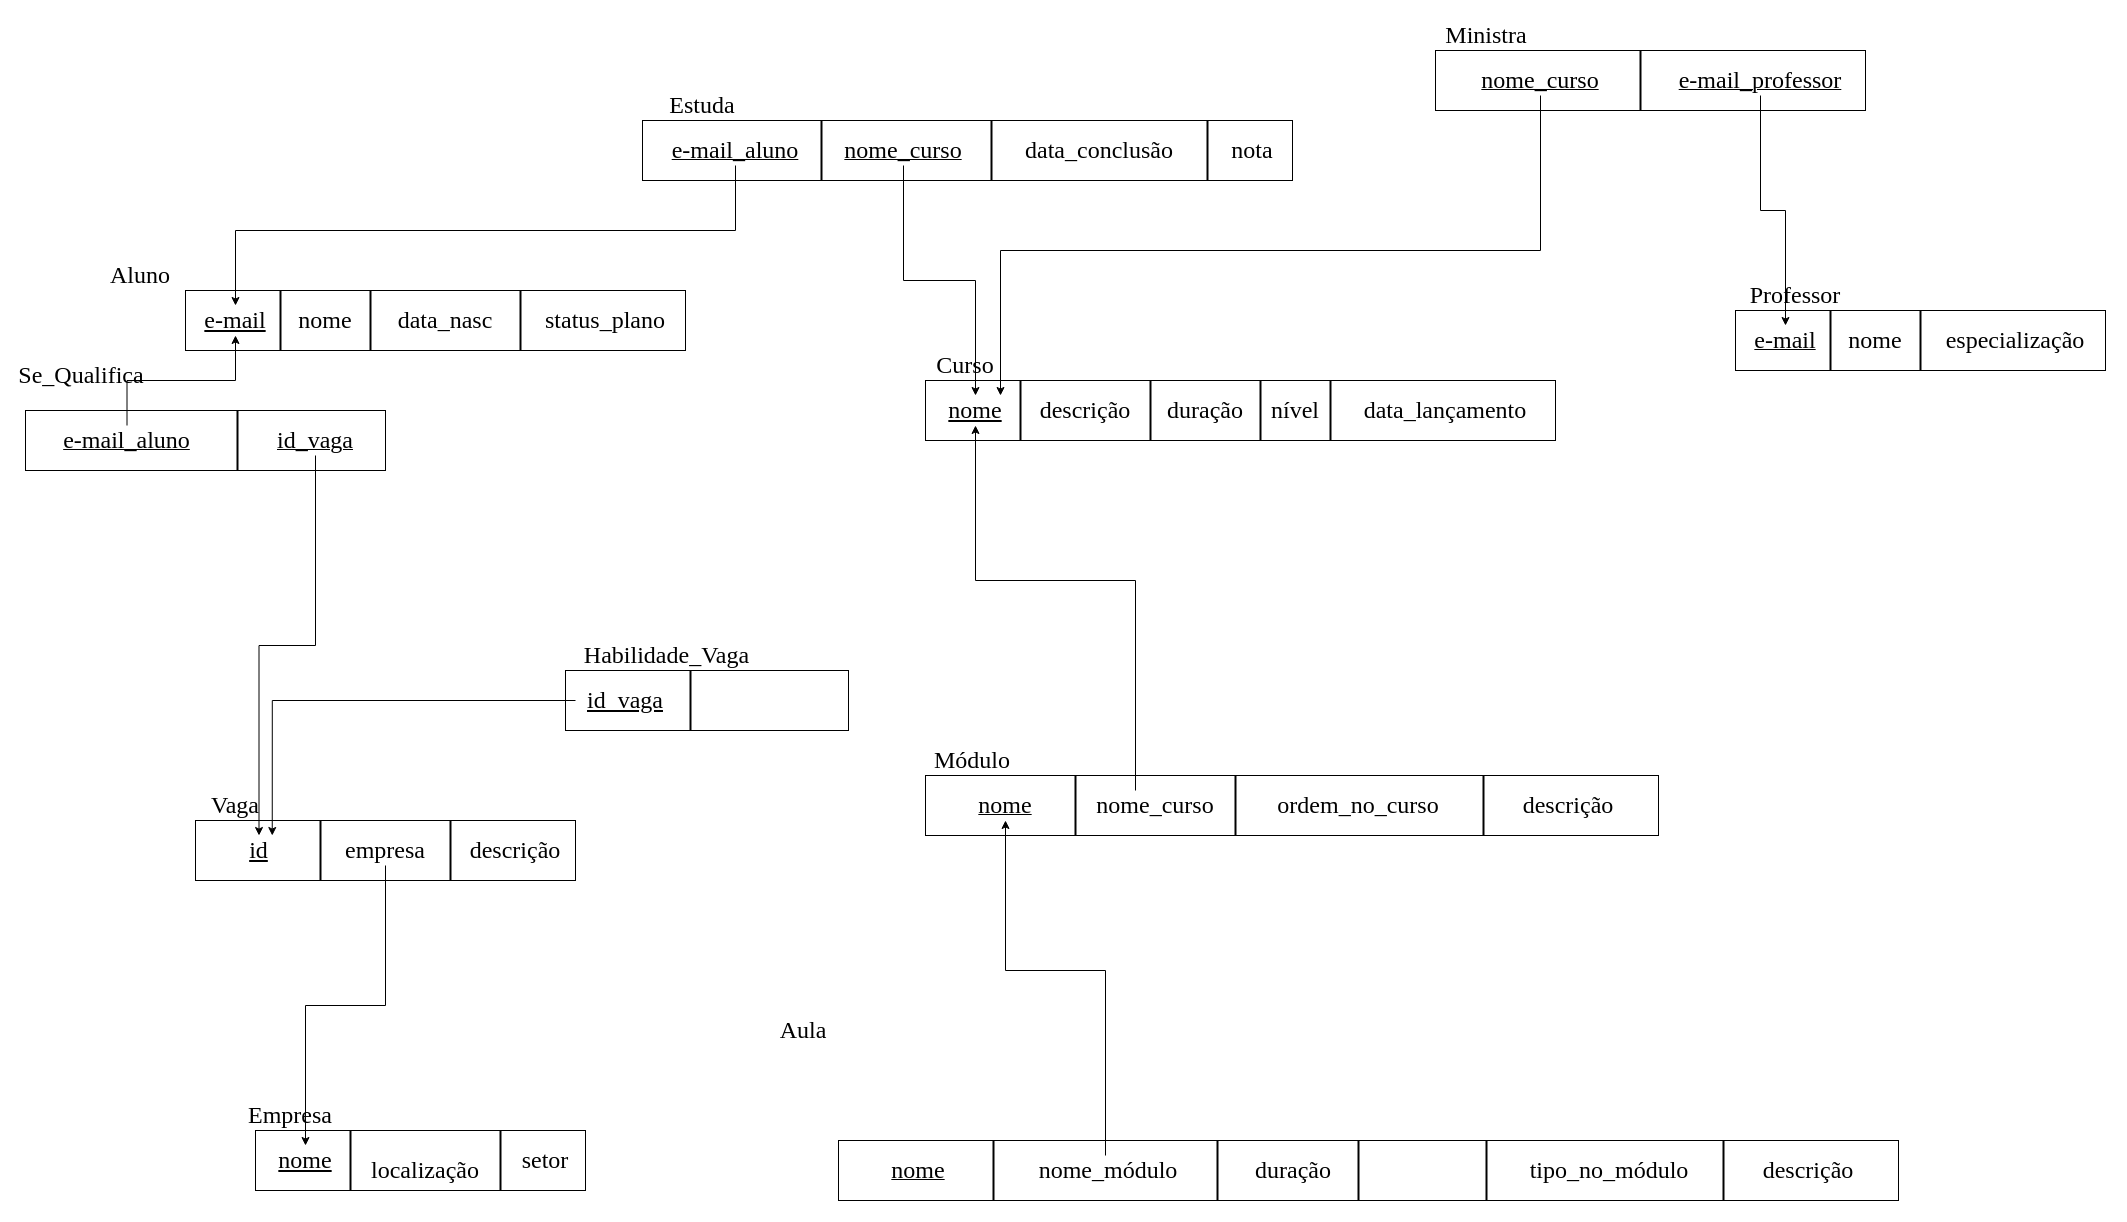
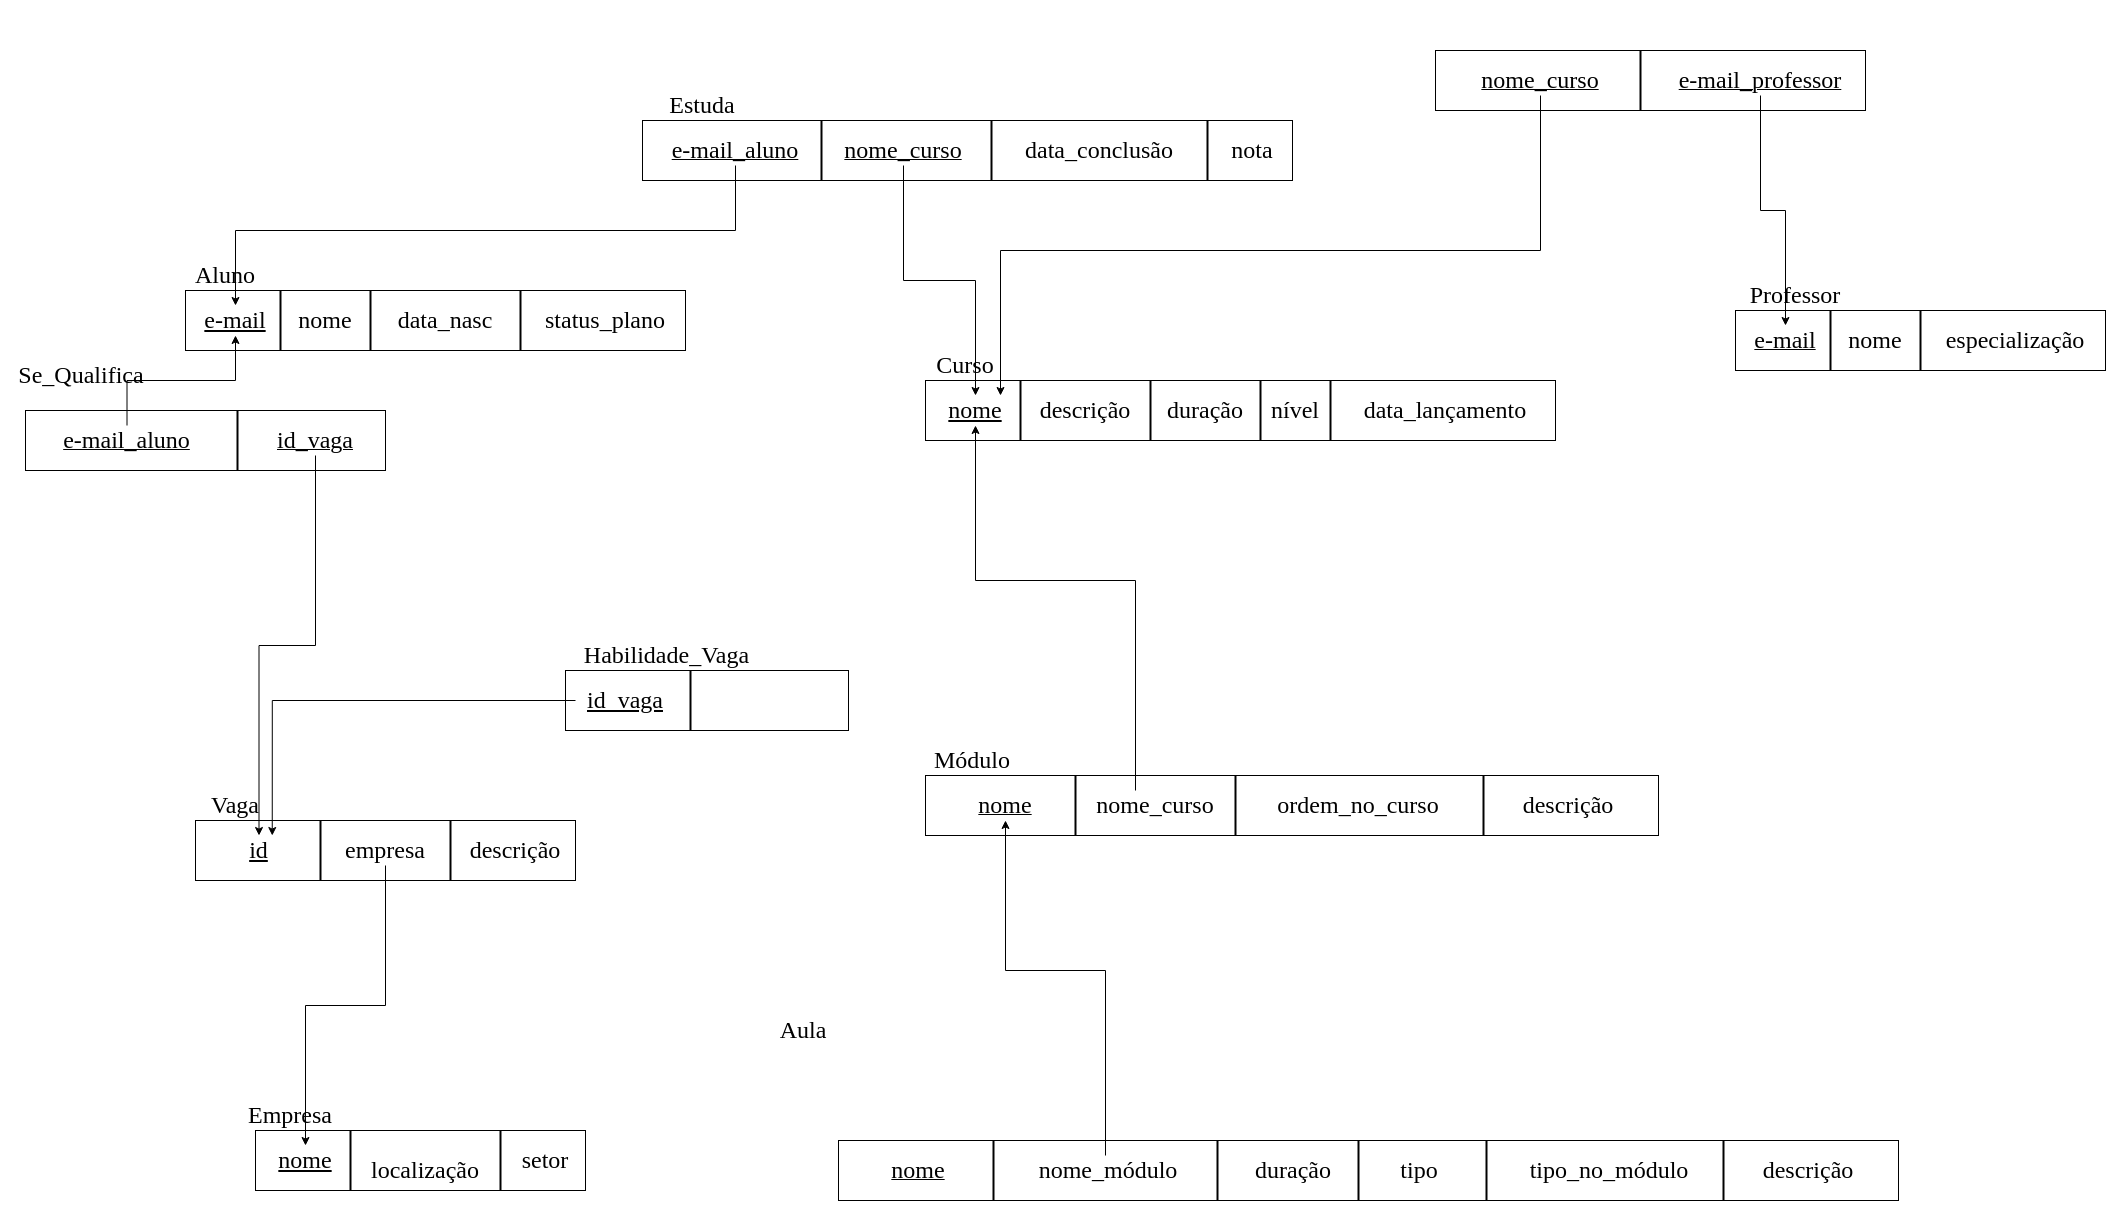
(1487, 36) -> none
(141, 276) -> (226, 276)
none -> (1420, 1171)
